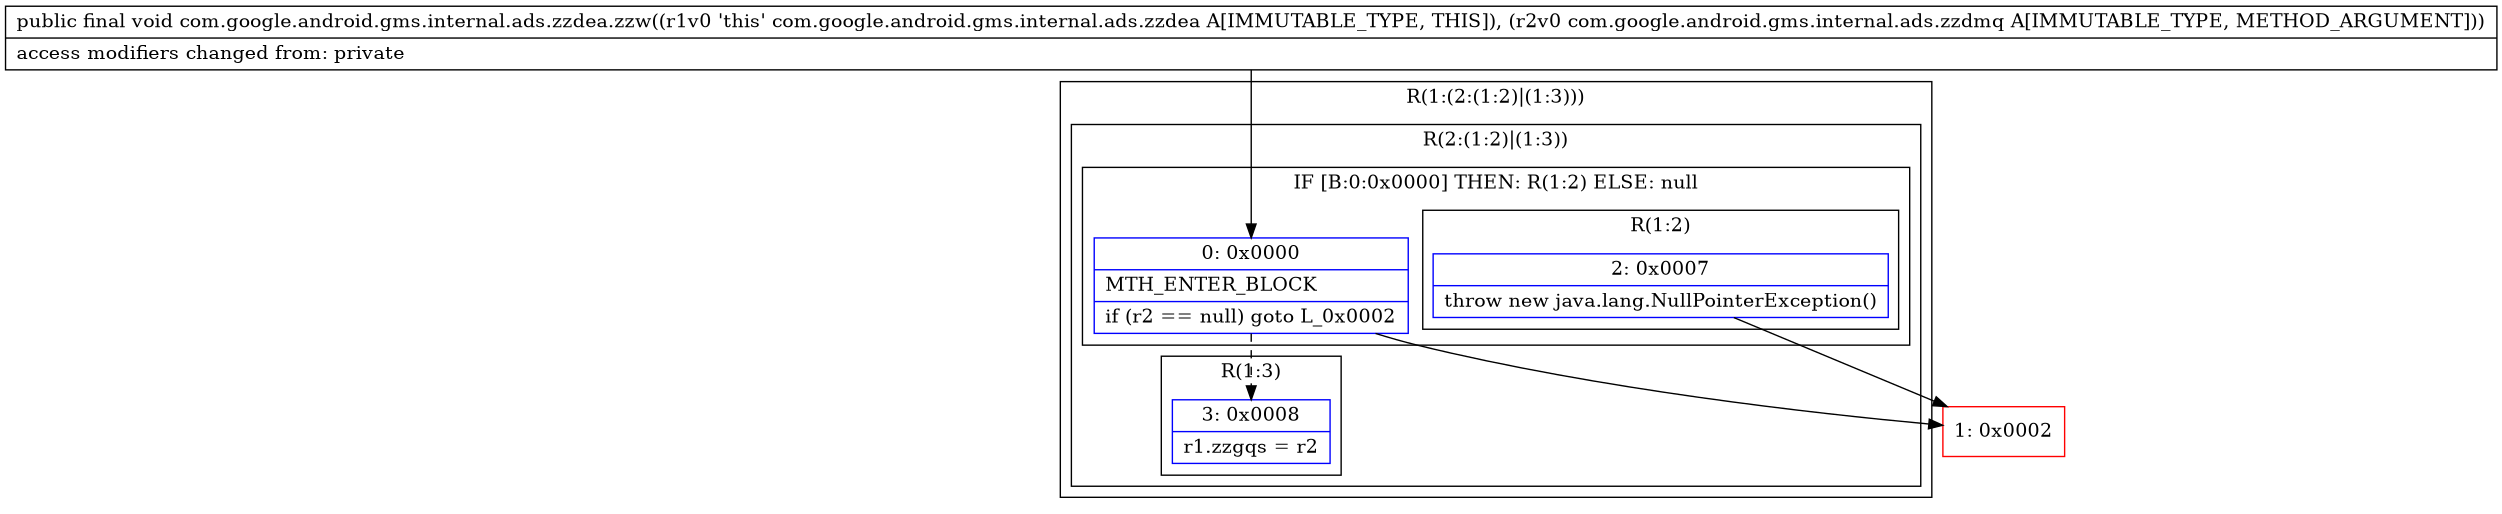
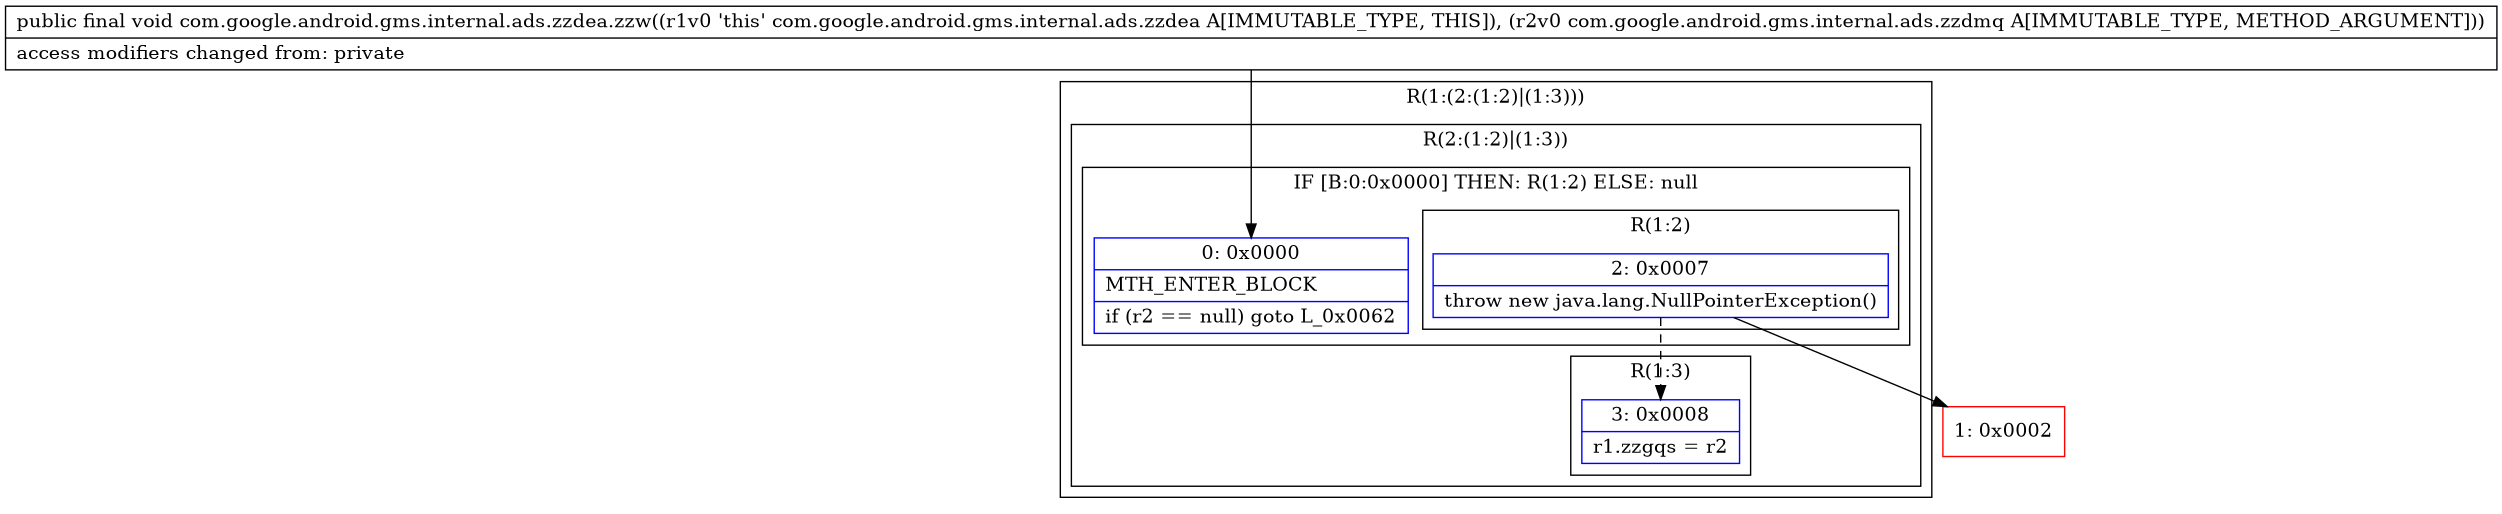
(1251, 317) -> (1251, 317)
(1251, 365) -> (1661, 365)
(1650, 390) -> none
